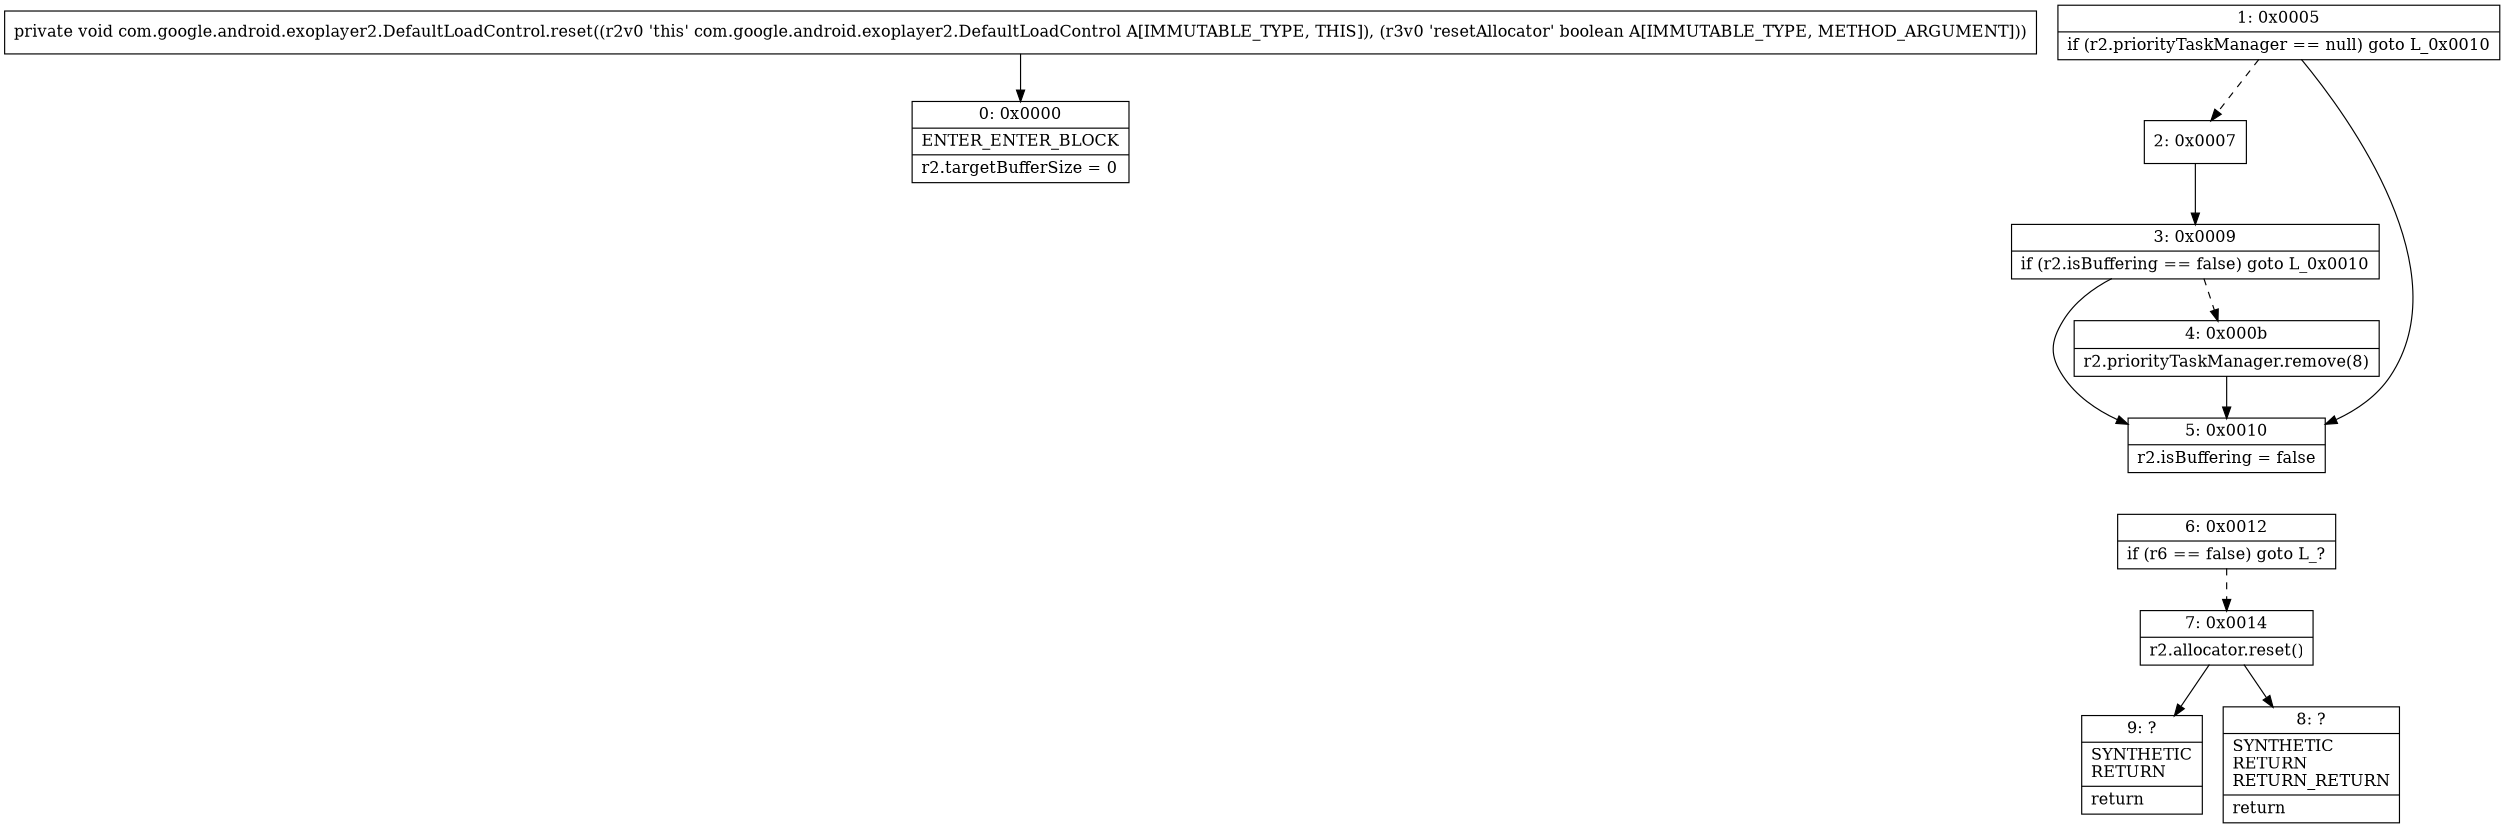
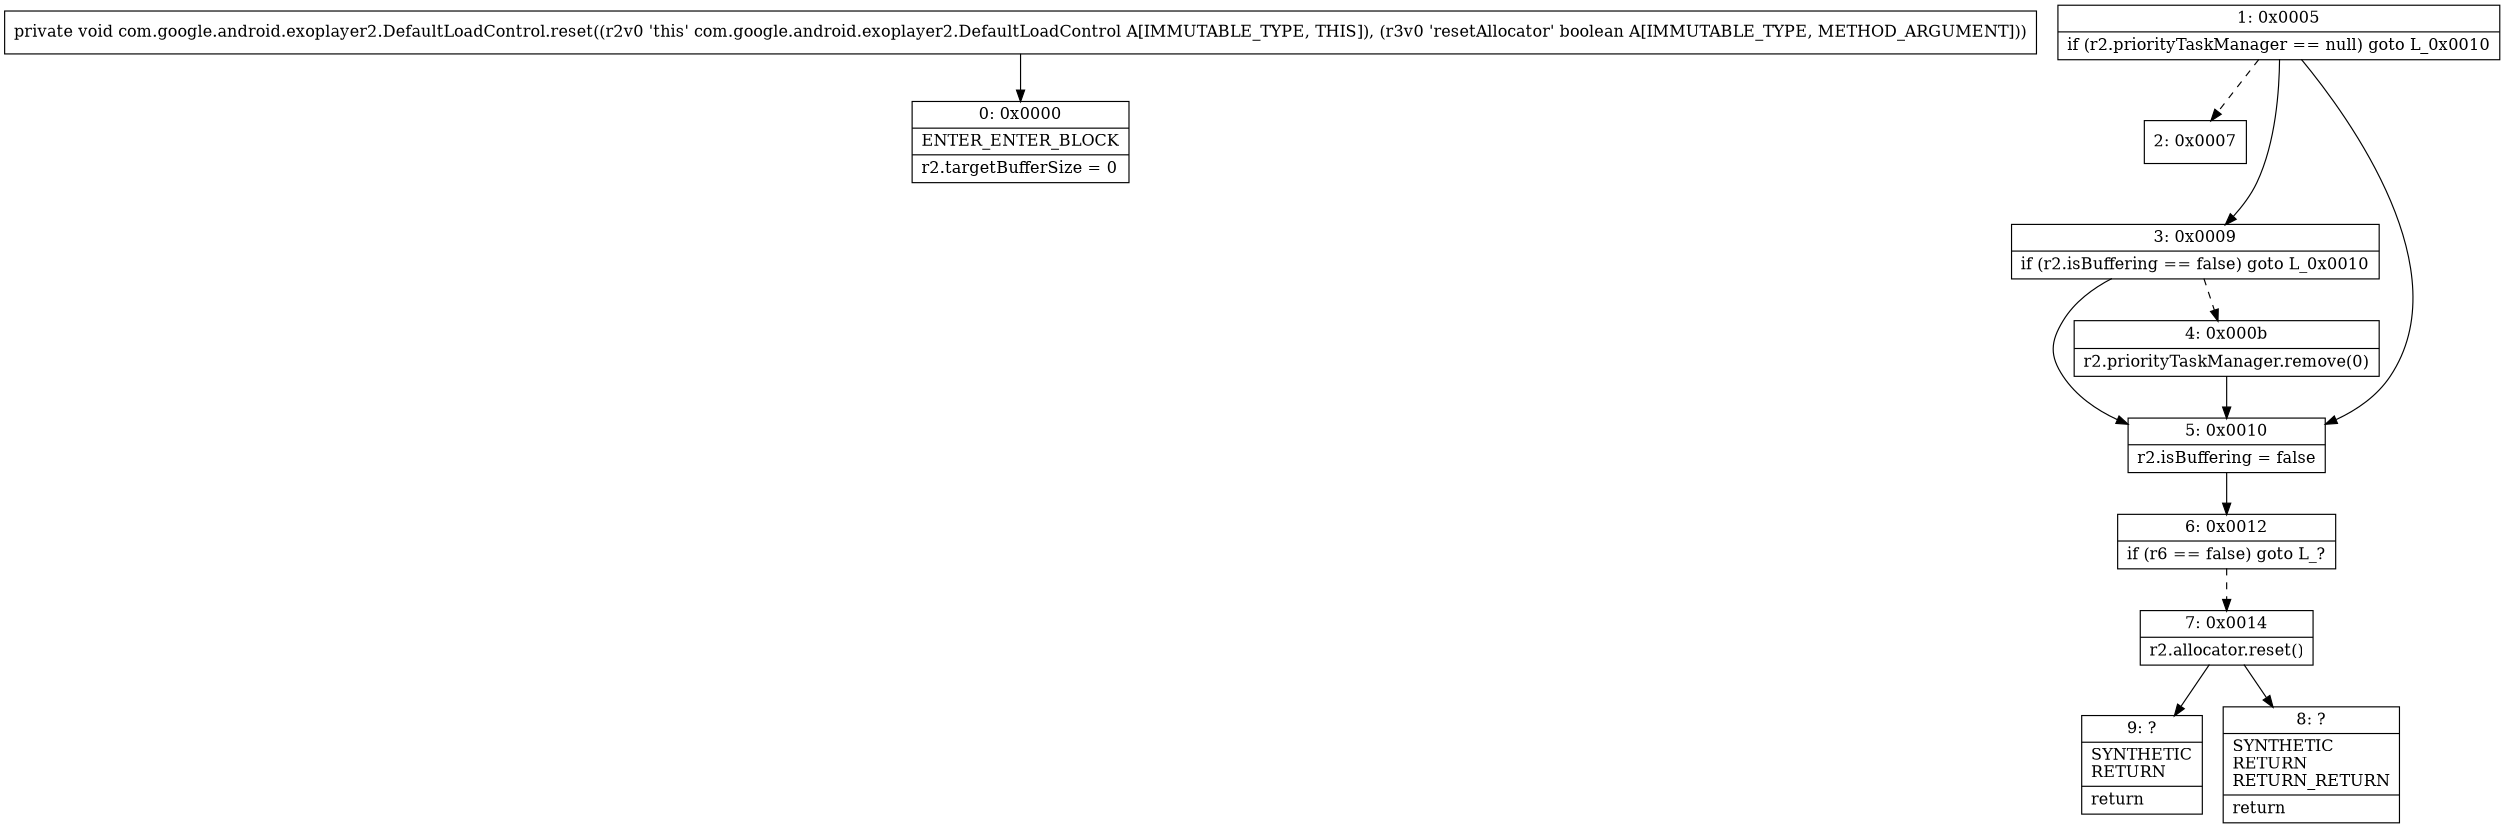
(2195, 188) -> (2270, 142)
(2227, 362) -> (2227, 362)
none -> (2227, 488)
